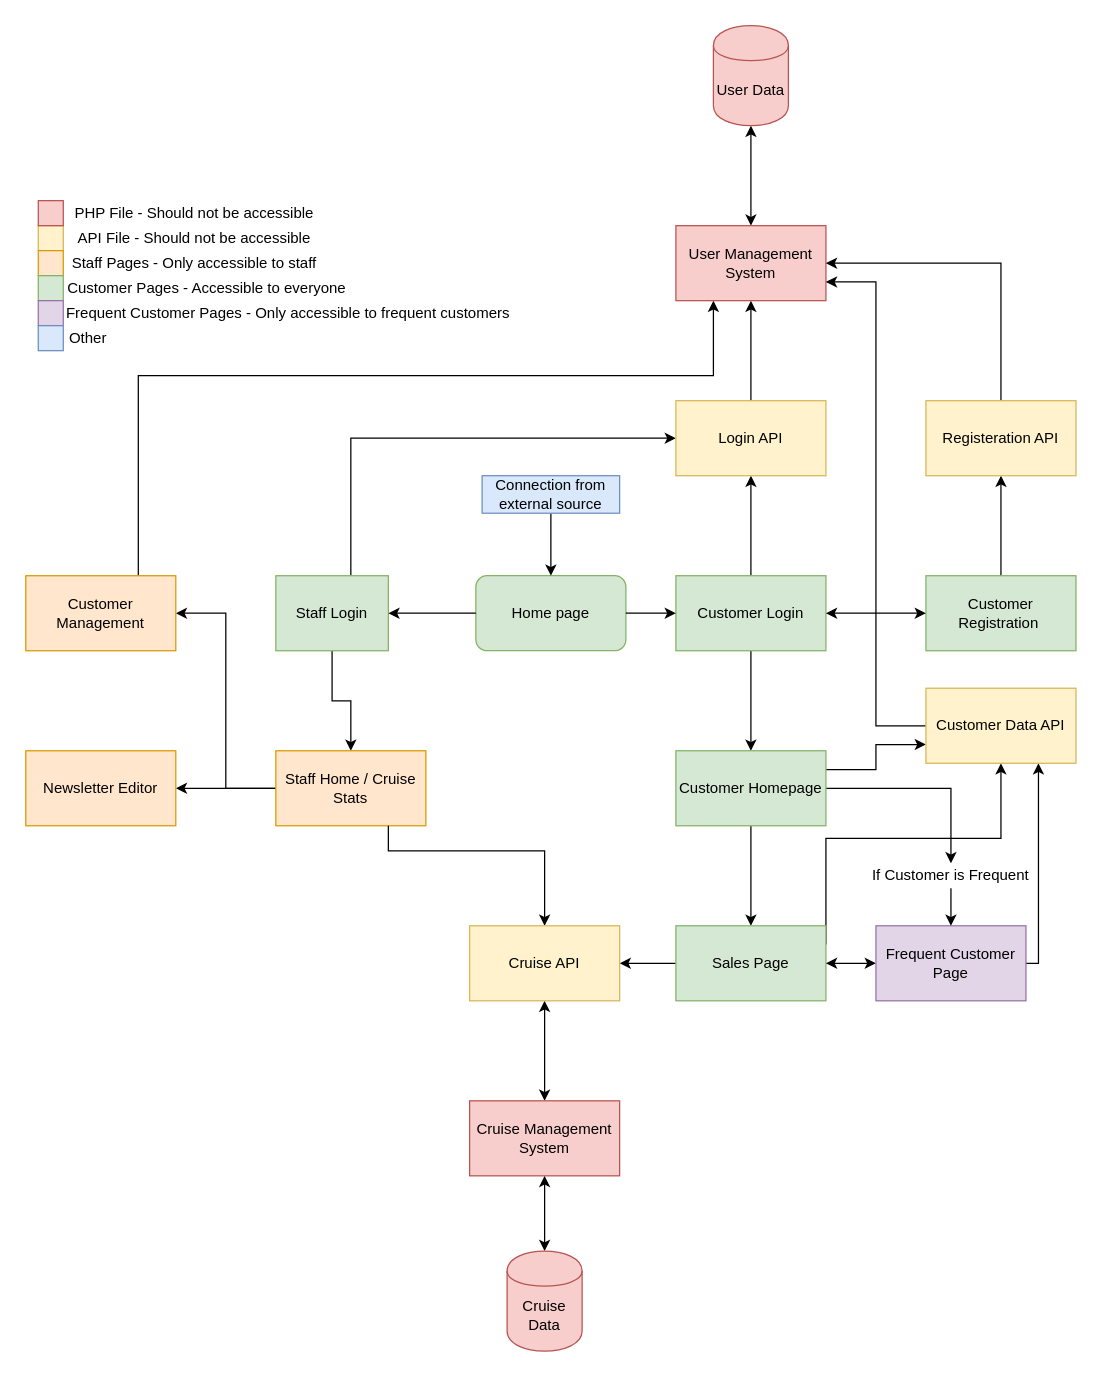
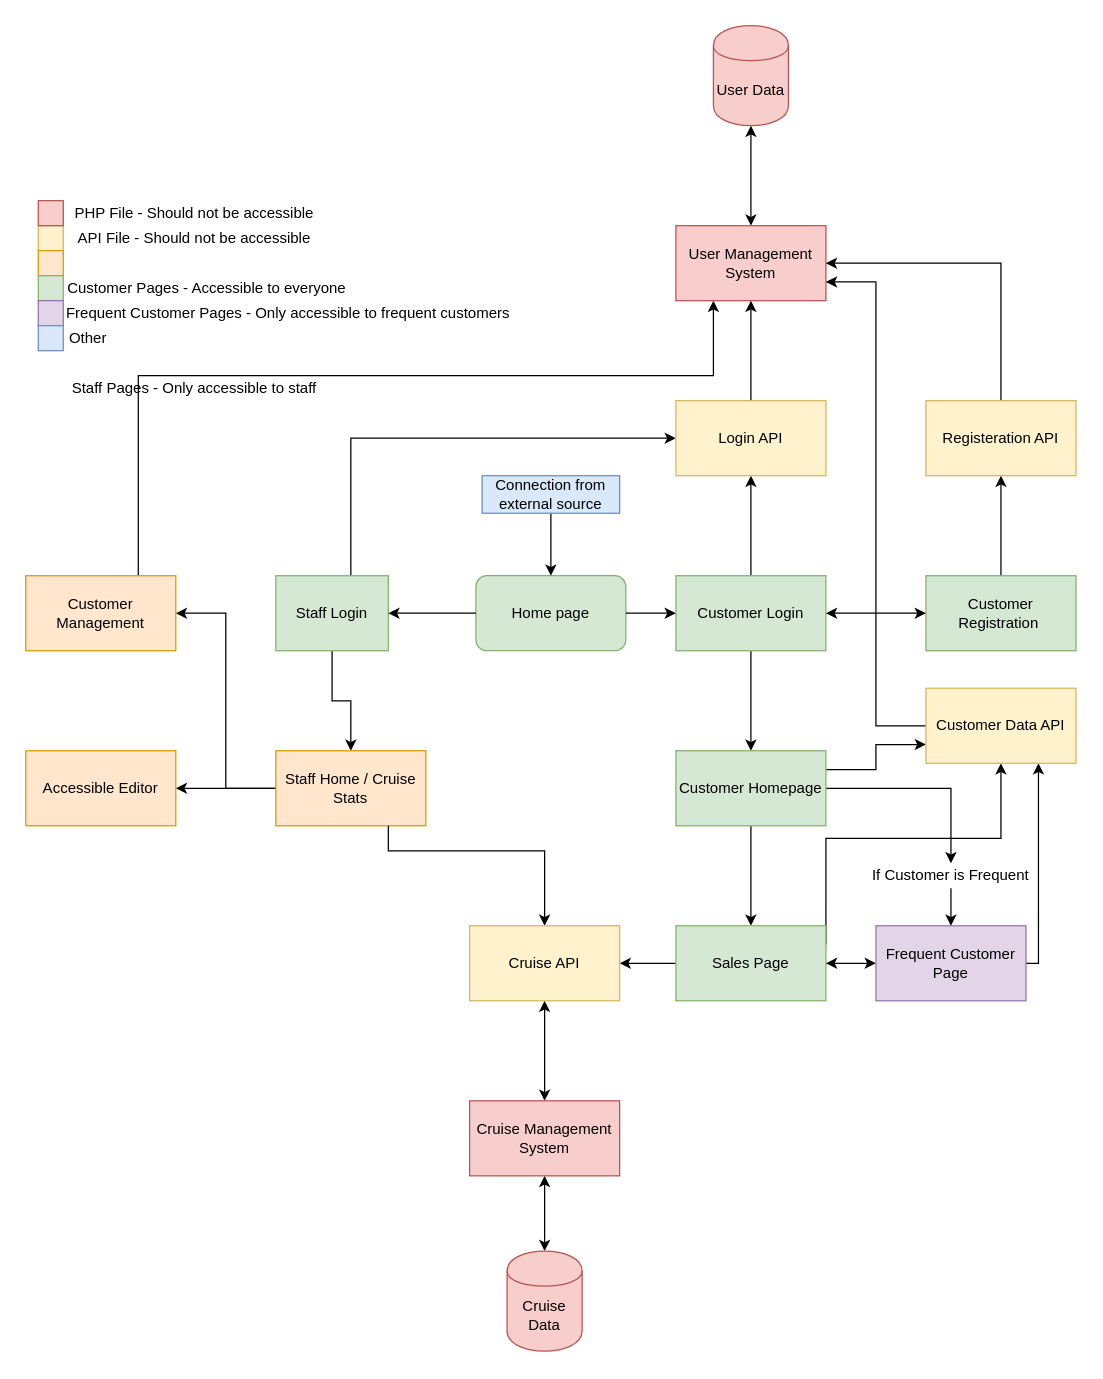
(194, 263) -> (194, 388)
(101, 788) -> (101, 788)
